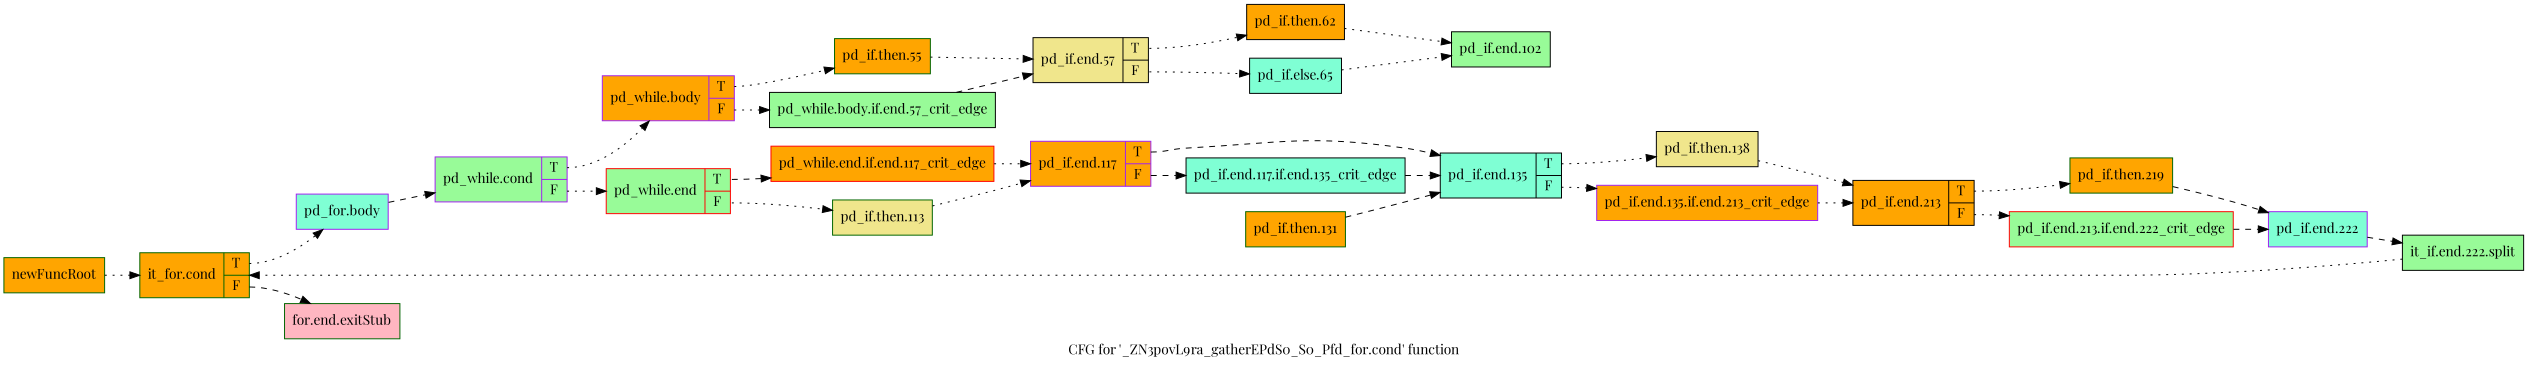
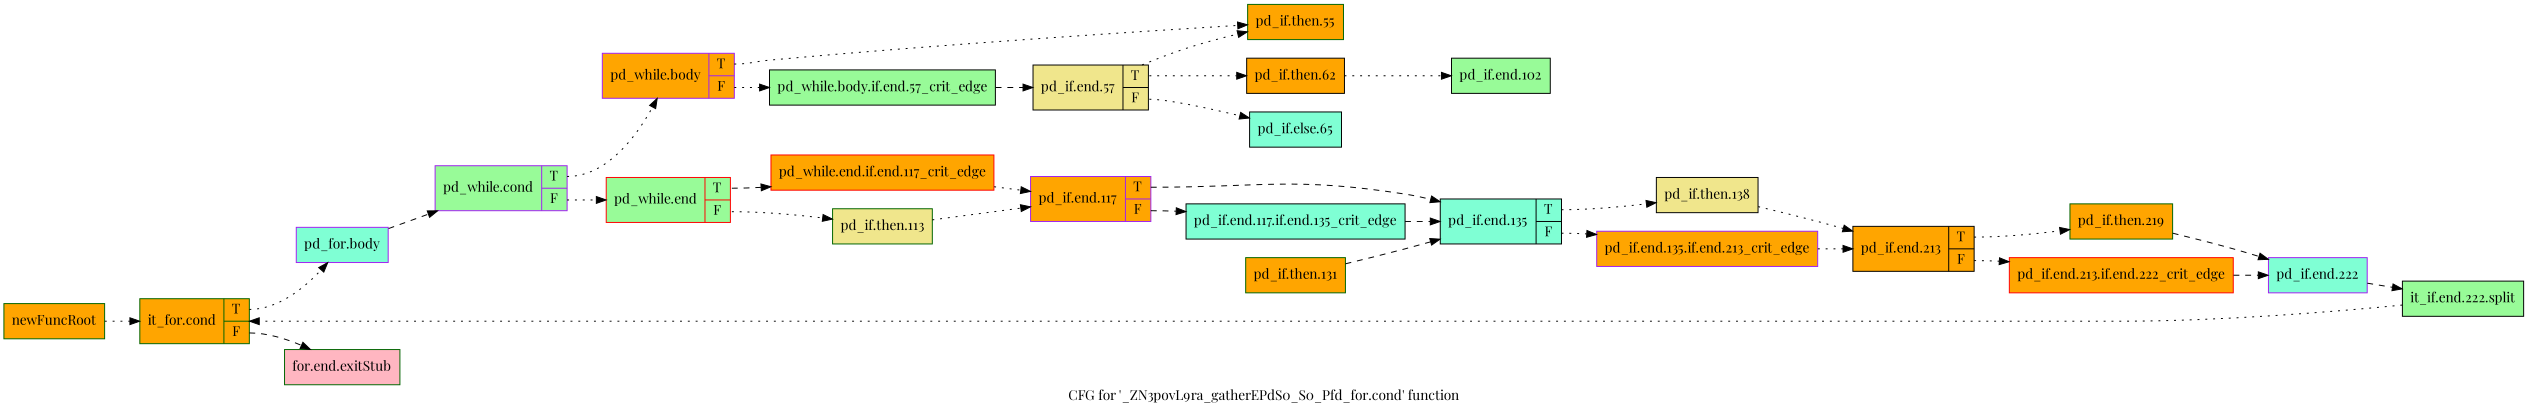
(977, 58) -> (1189, 47)
(1392, 63) -> none
(2121, 229) -> (2121, 275)
